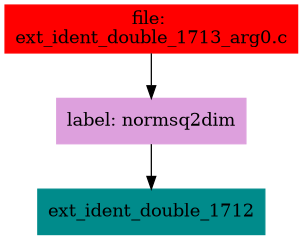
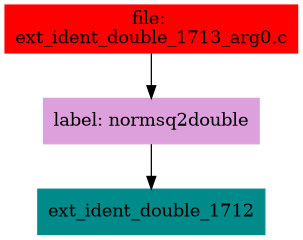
(151, 121) -> (151, 121)
